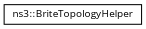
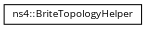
(73, 14) -> (73, 14)
